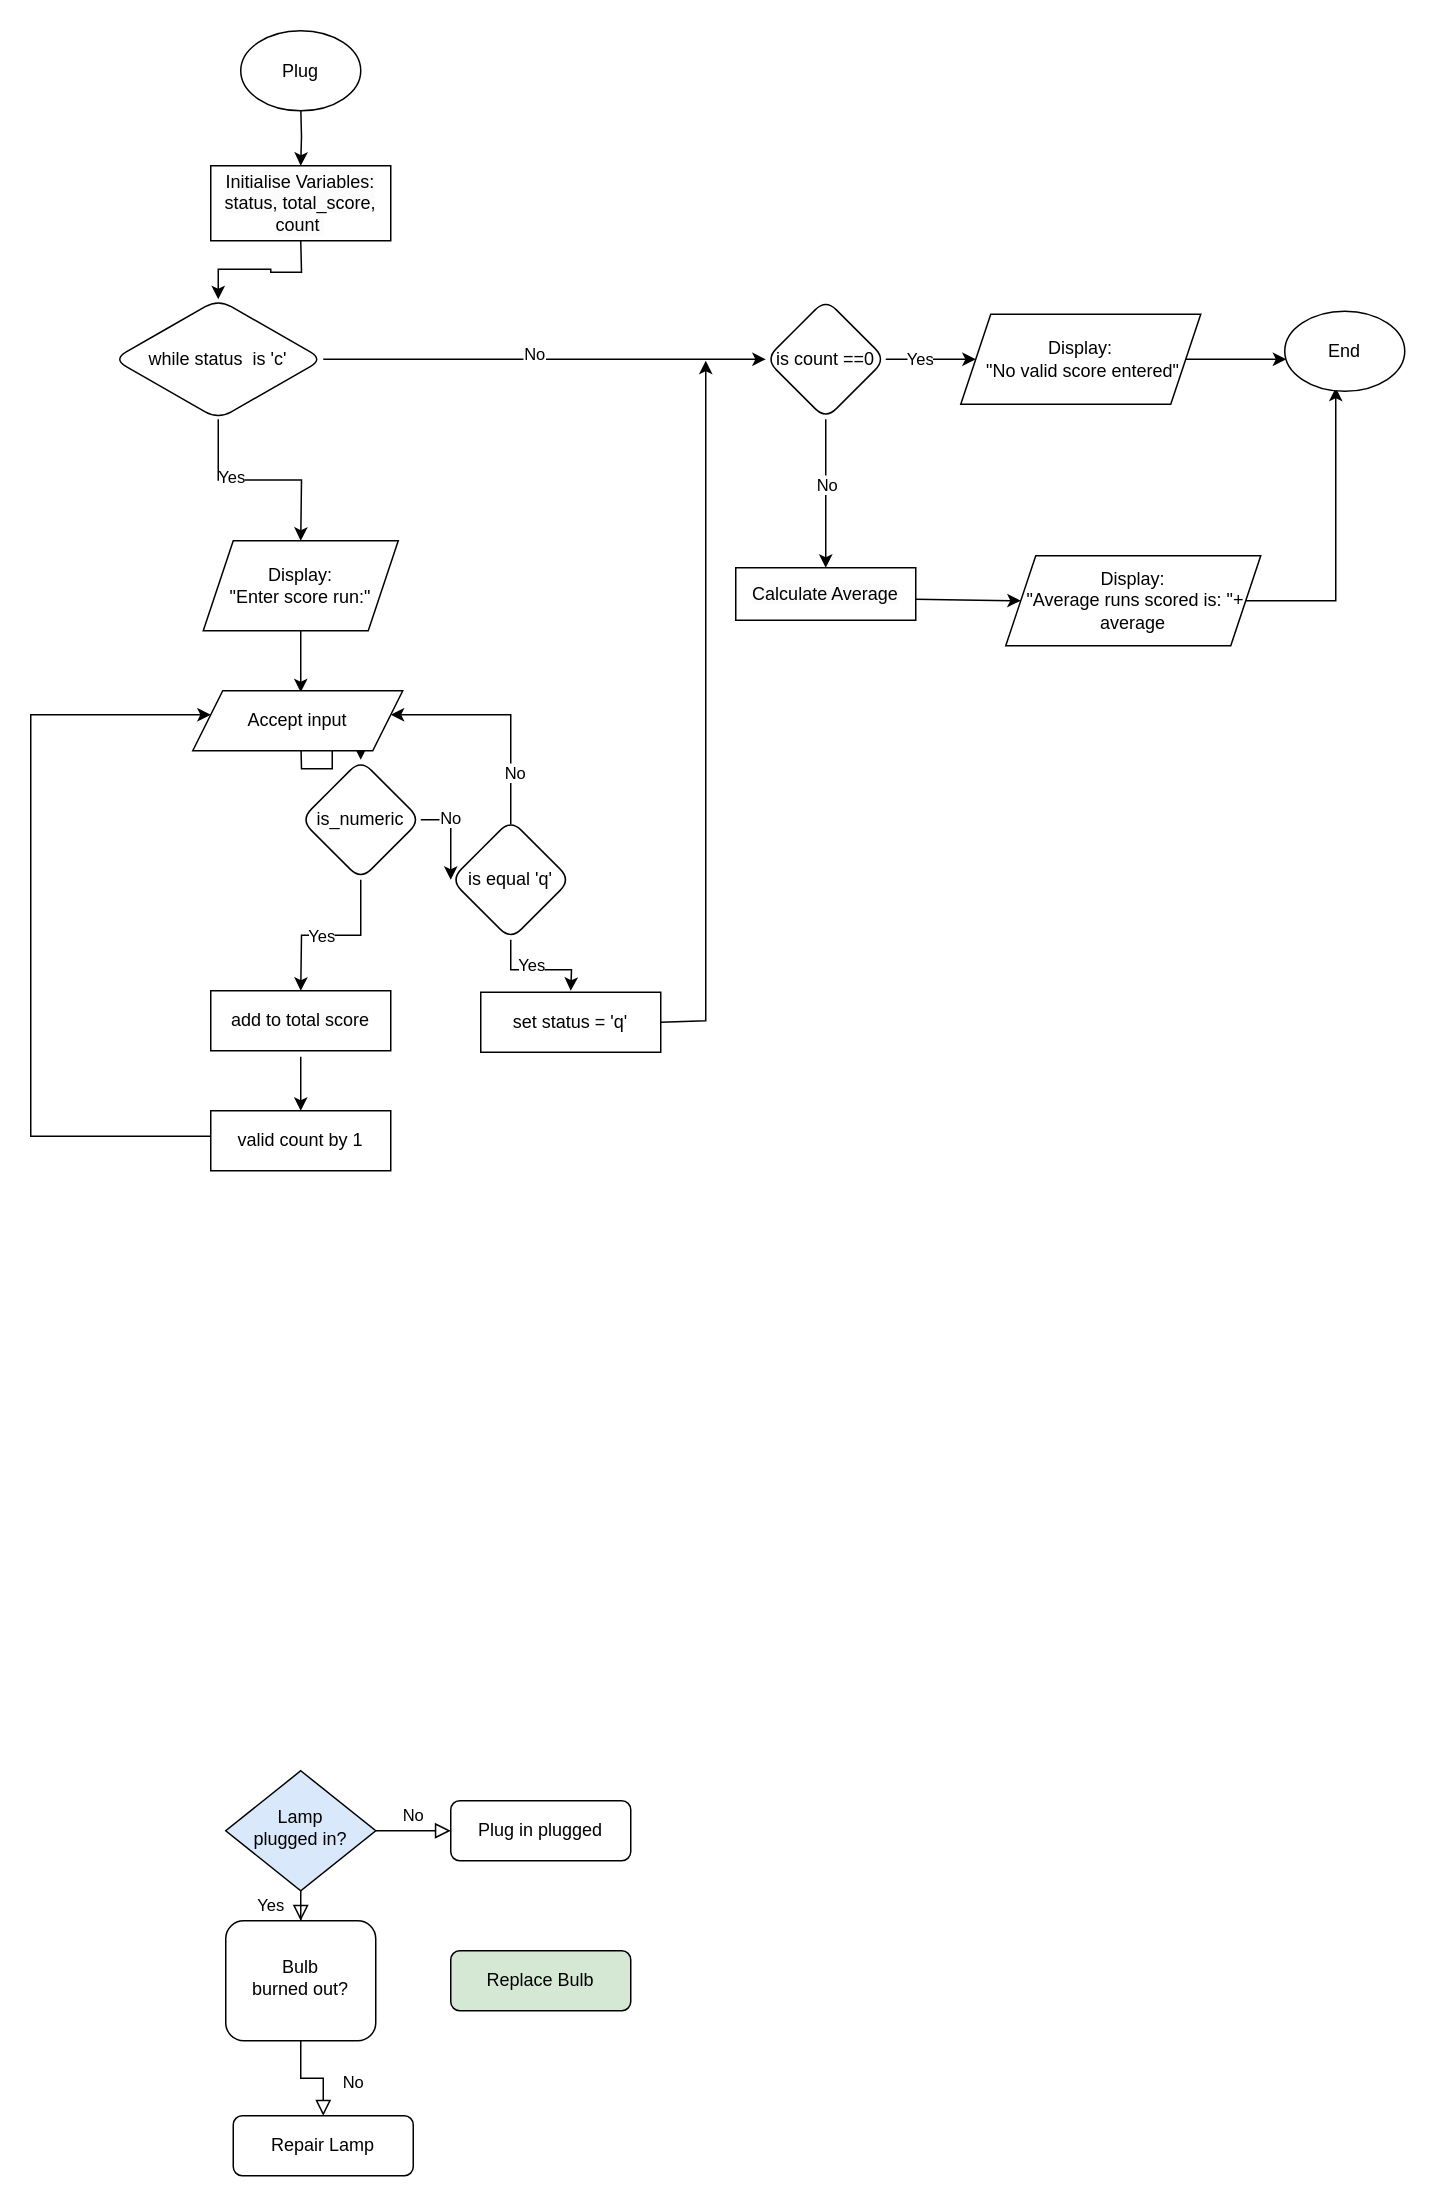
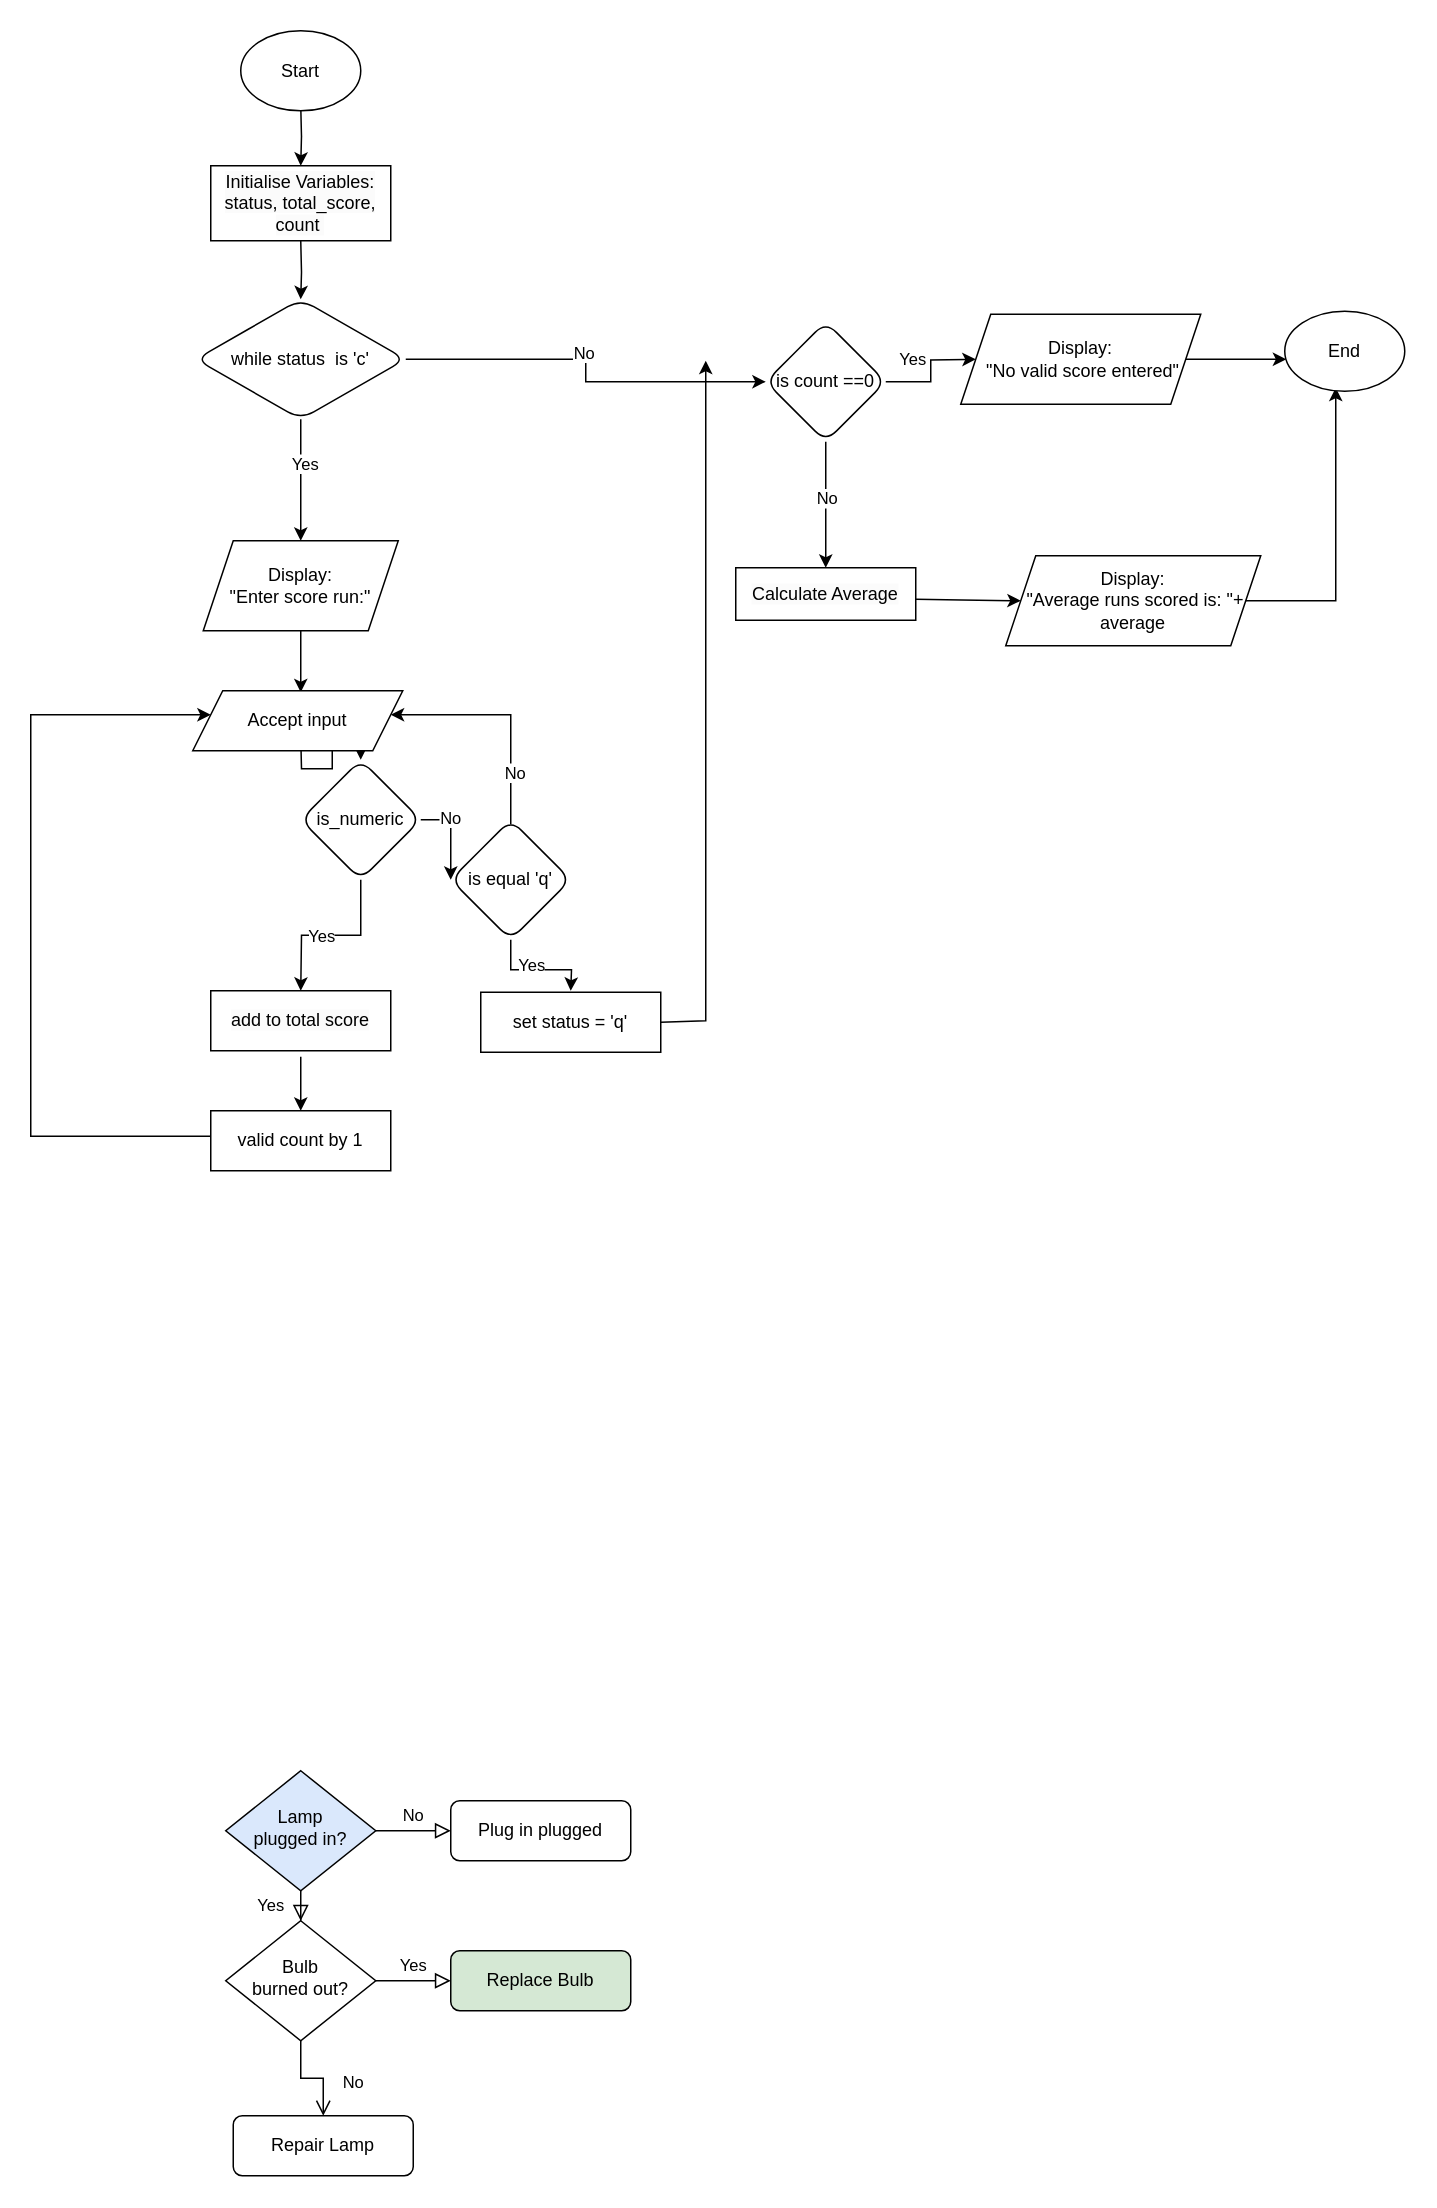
(301, 71) -> (301, 71)
(218, 359) -> (301, 359)
(826, 359) -> (826, 382)
(301, 1981) -> (301, 1981)
none -> (405, 1981)
(323, 2099) -> (323, 2105)
